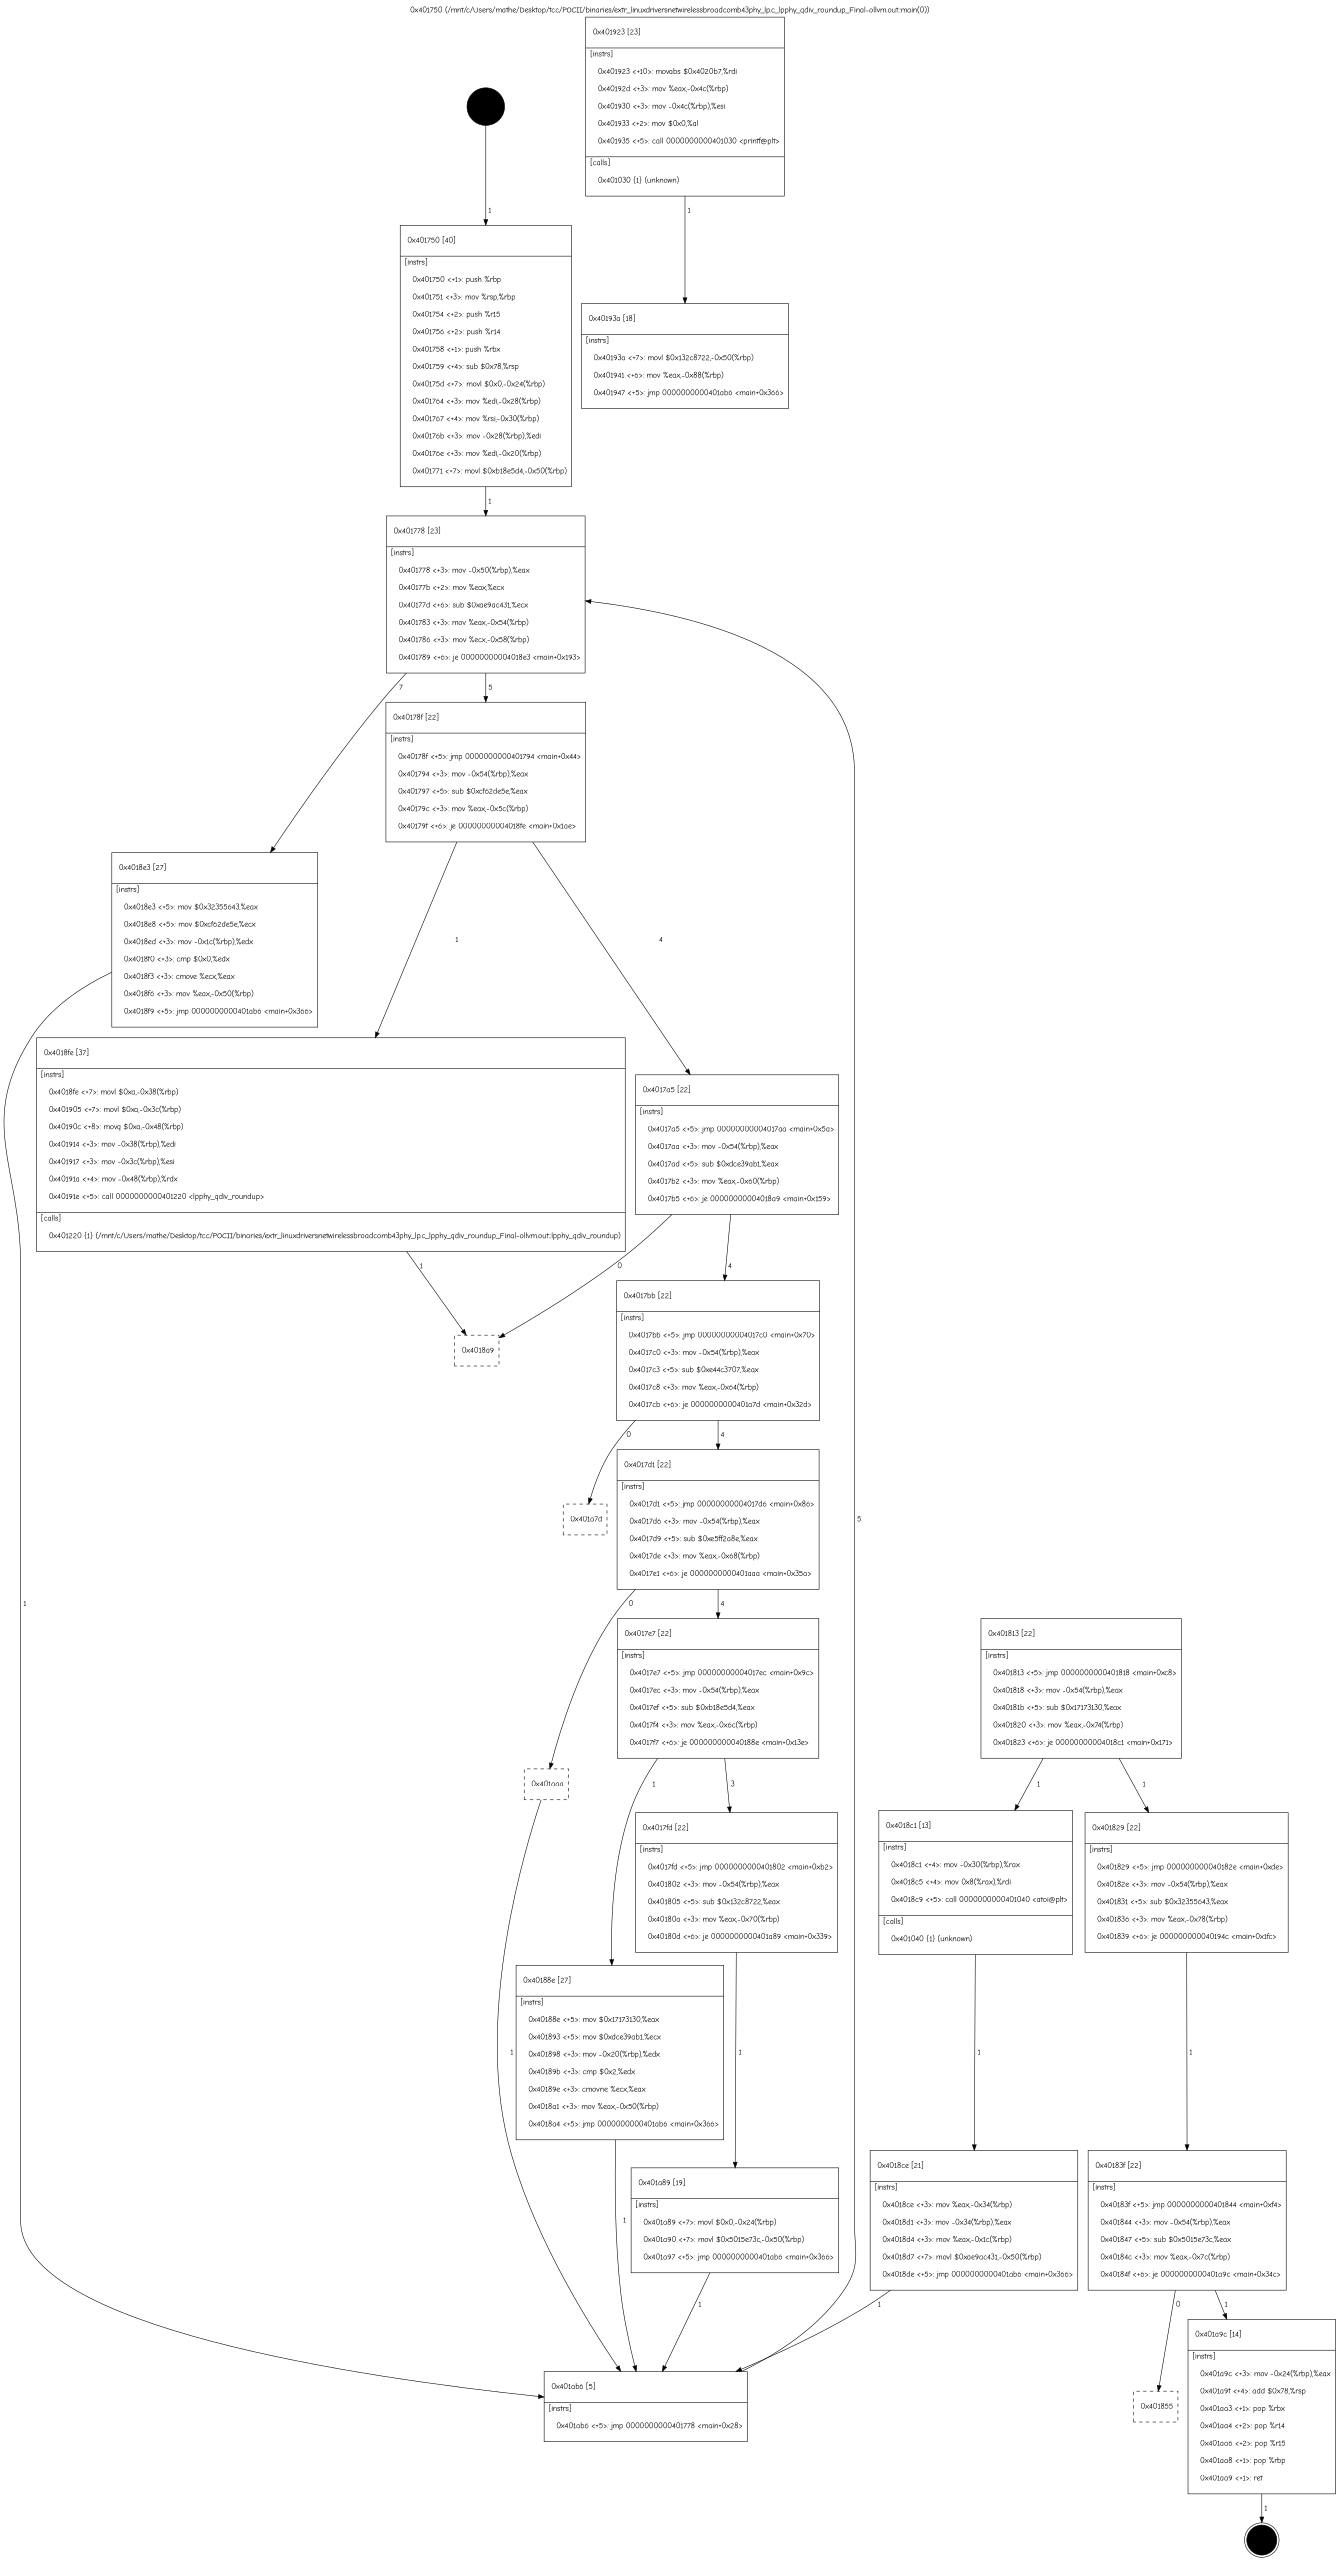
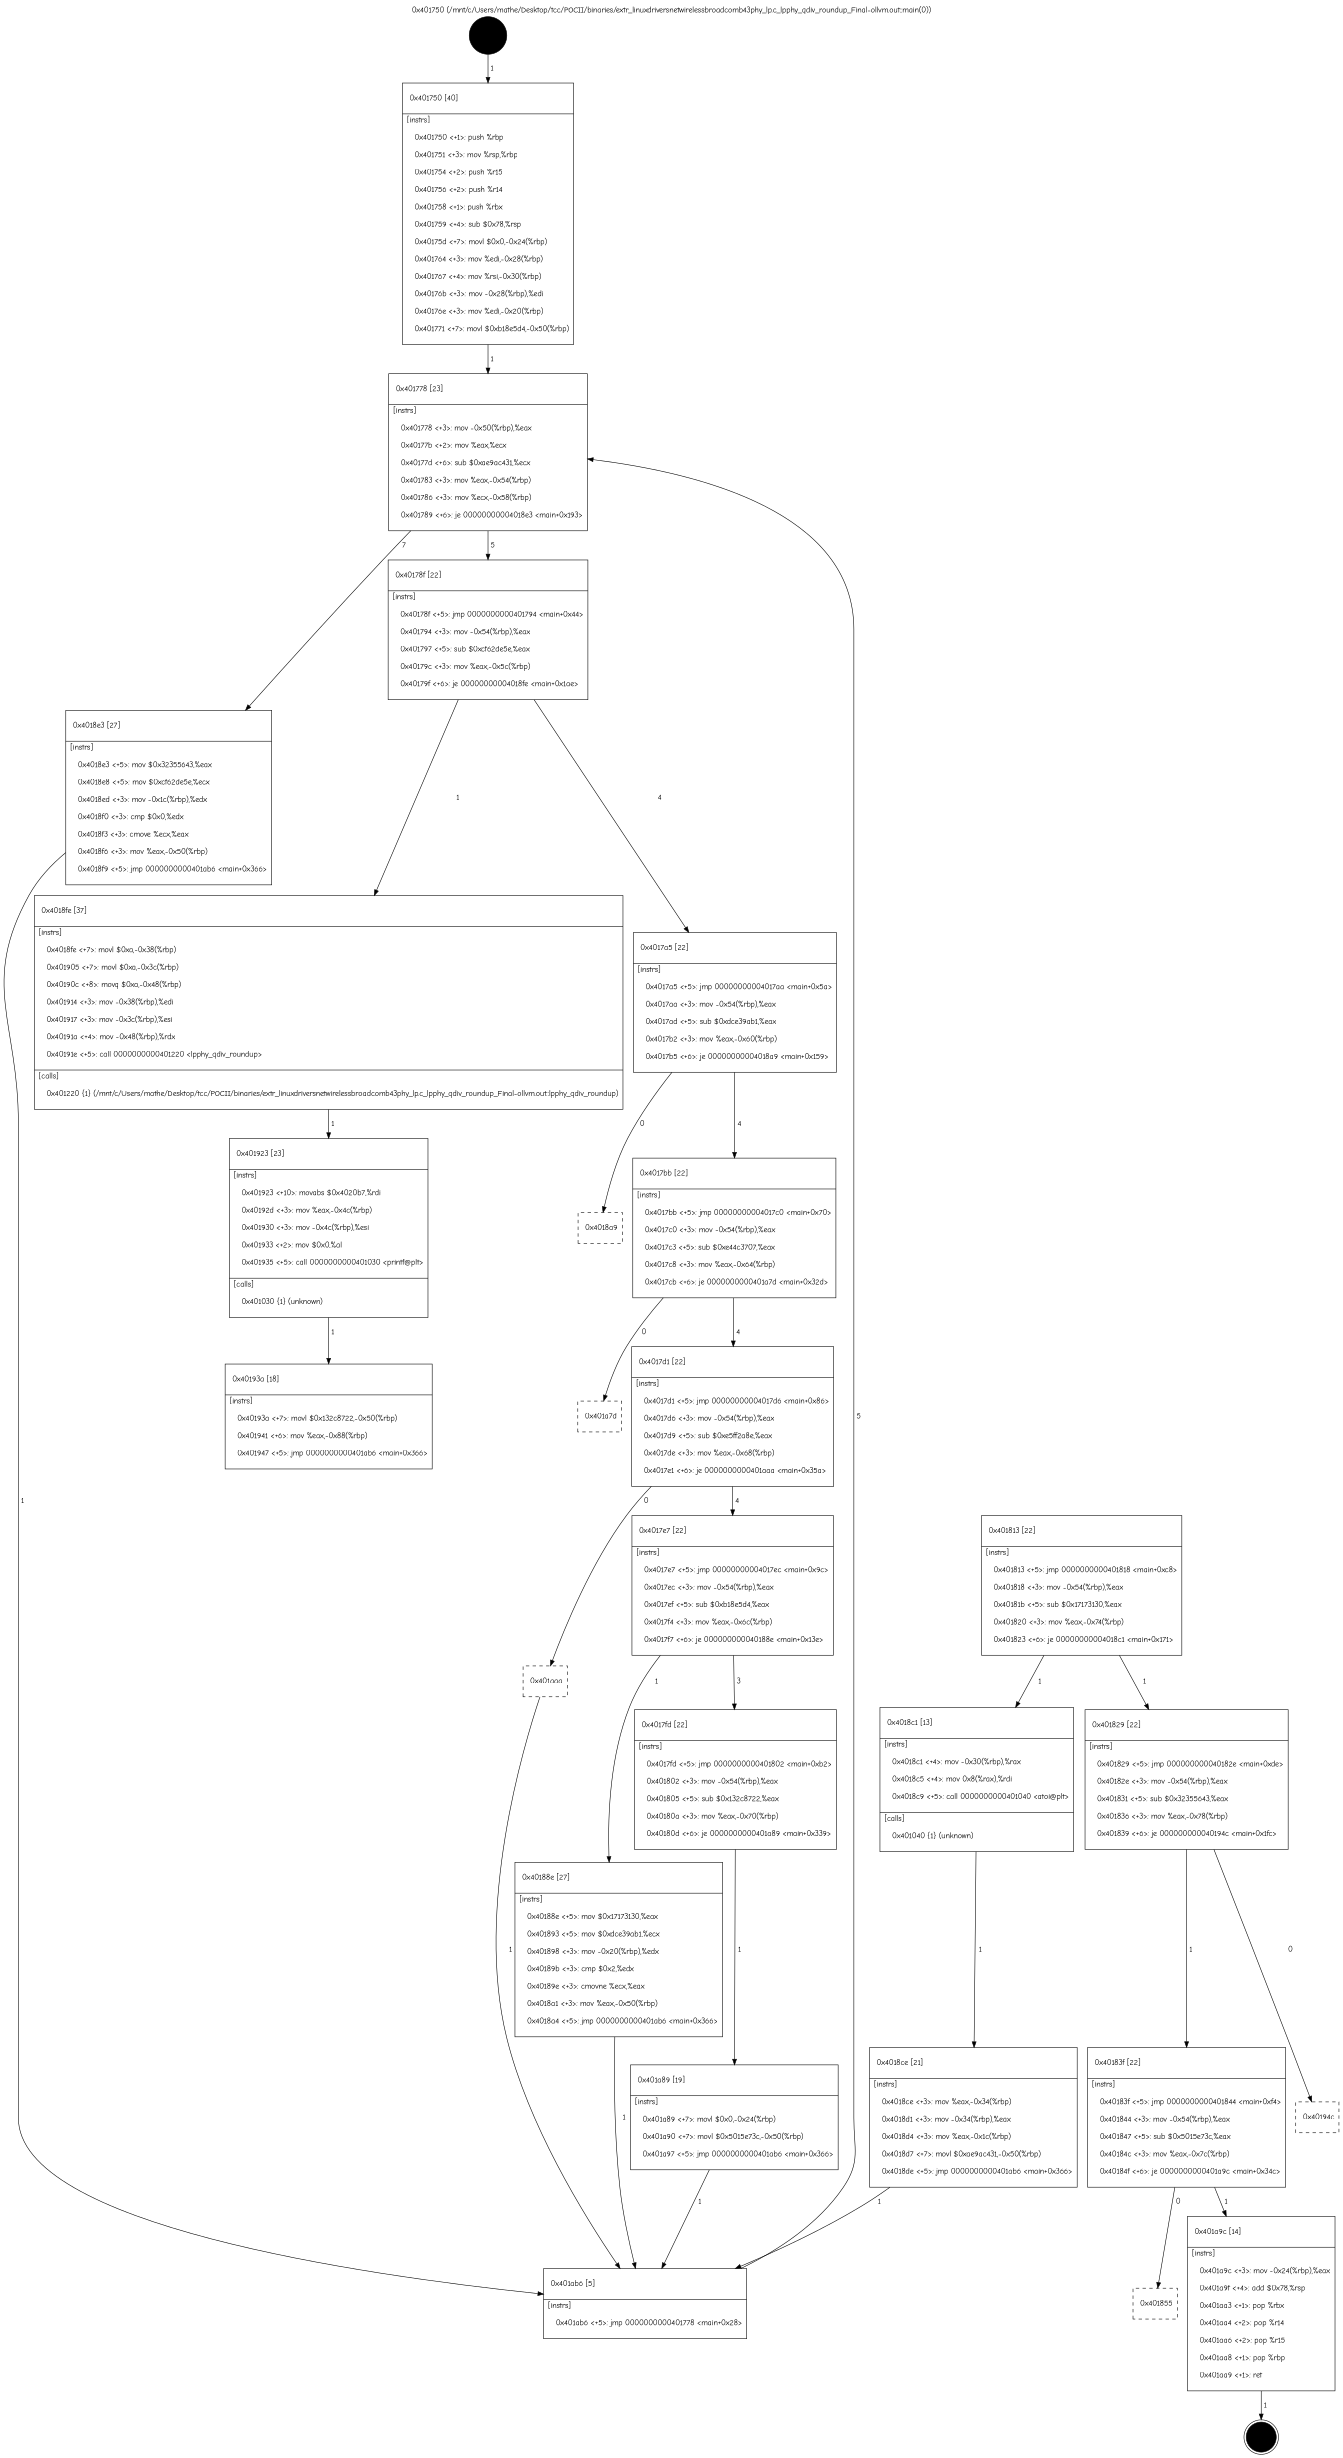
(435, 1291) -> (329, 1121)
none -> (1317, 2117)
